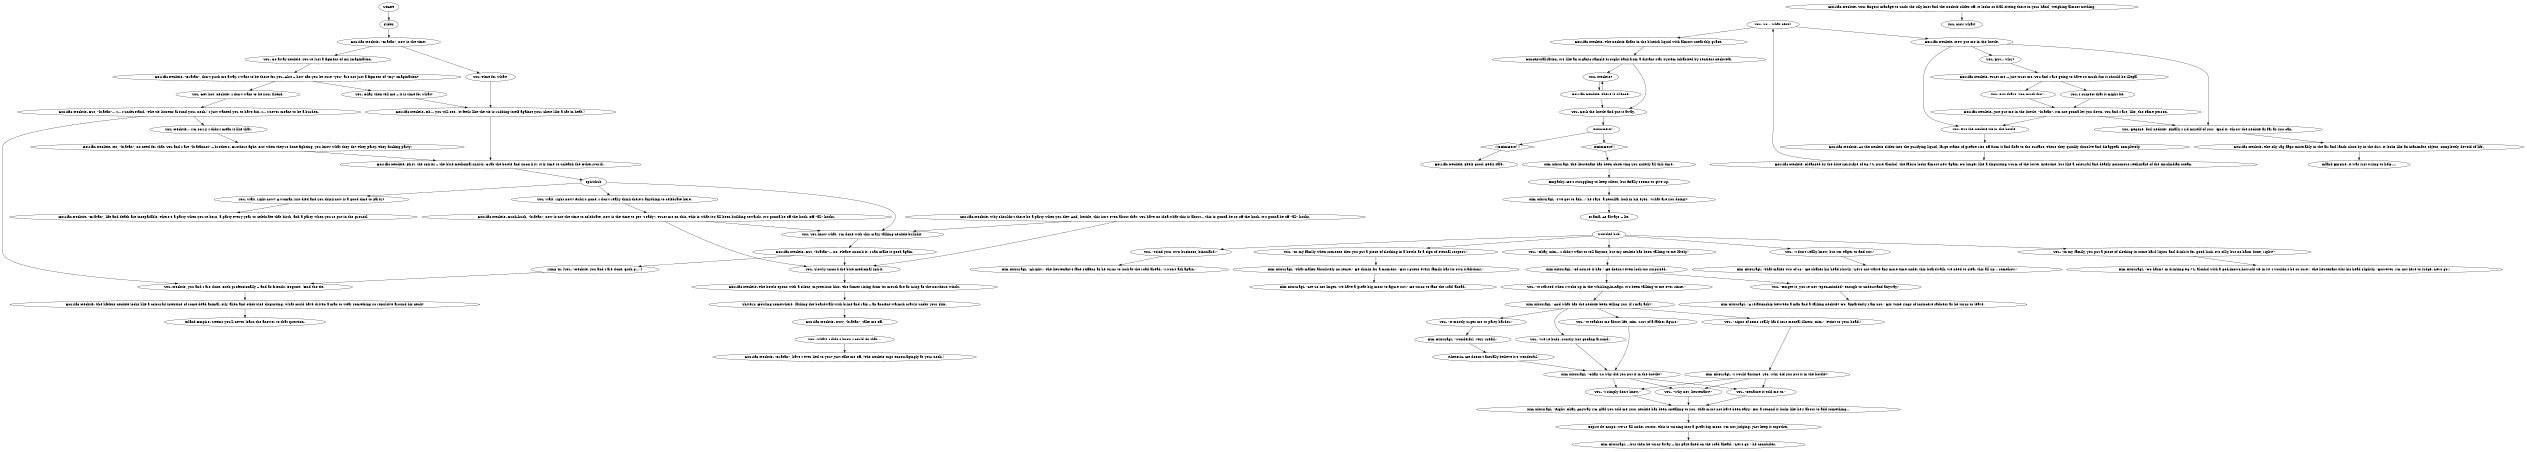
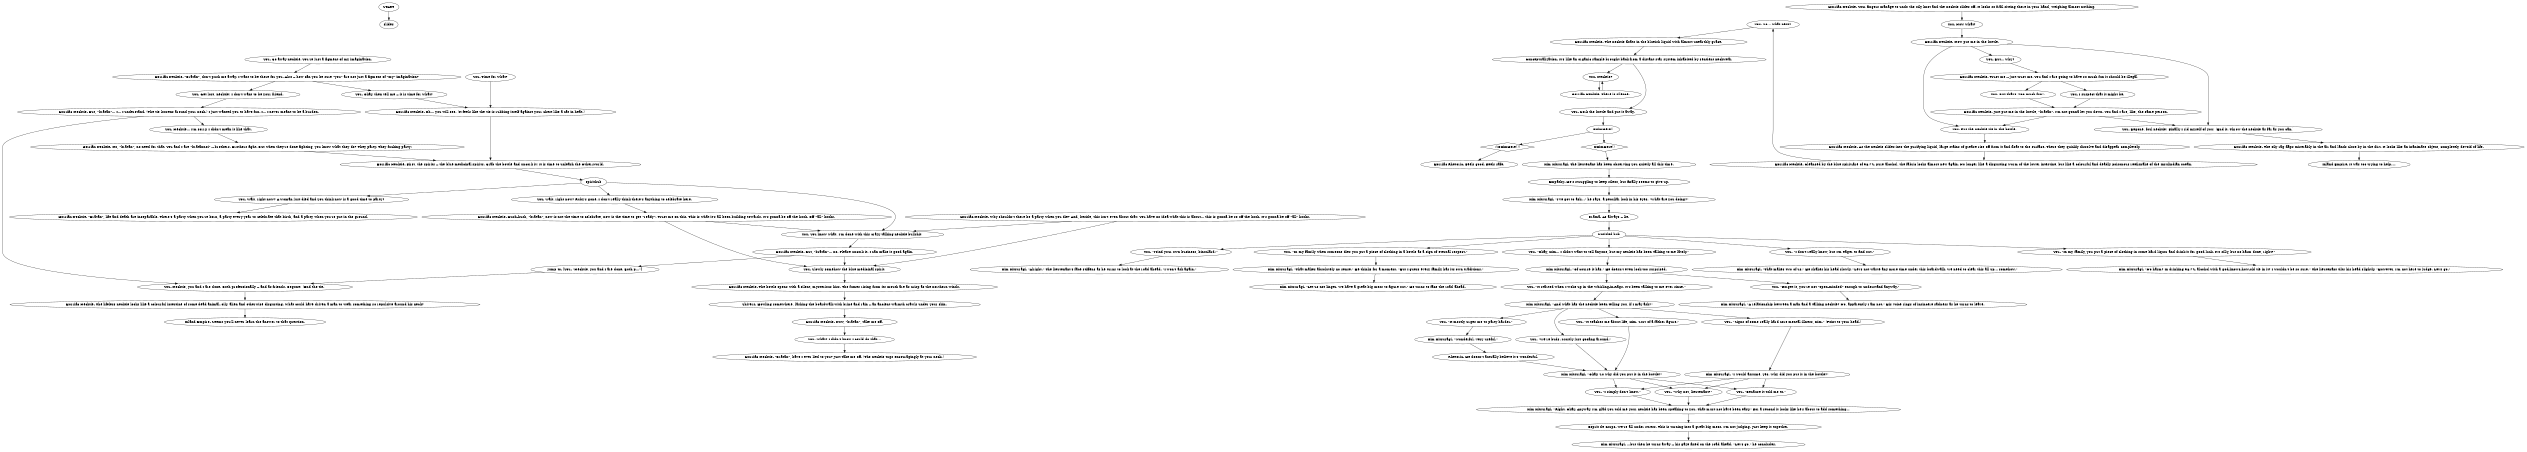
(1861, 33) -> (1962, 32)
(389, 42) -> none
(1602, 102) -> none
(1469, 165) -> (1469, 165)
(2359, 165) -> (2359, 165)
none -> (1609, 225)
(845, 270) -> (845, 270)
none -> (845, 330)
